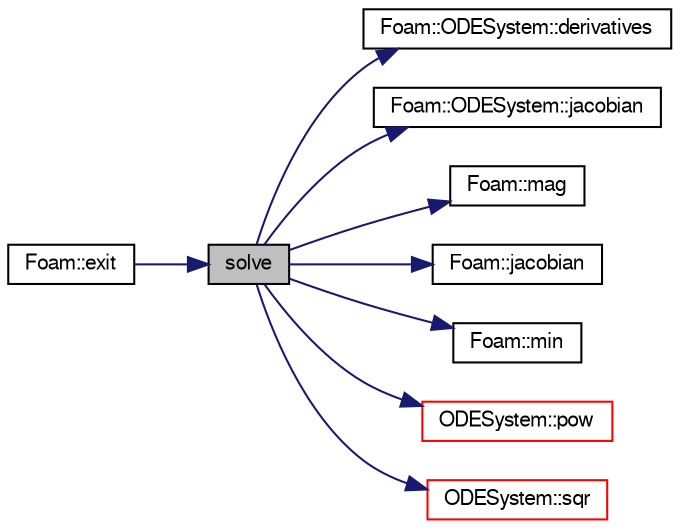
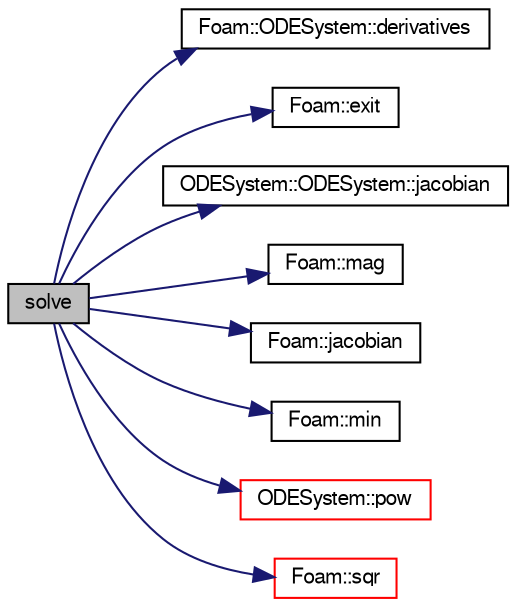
(517, 107) -> (336, 186)
(161, 264) -> (133, 172)
(517, 500) -> (336, 578)
